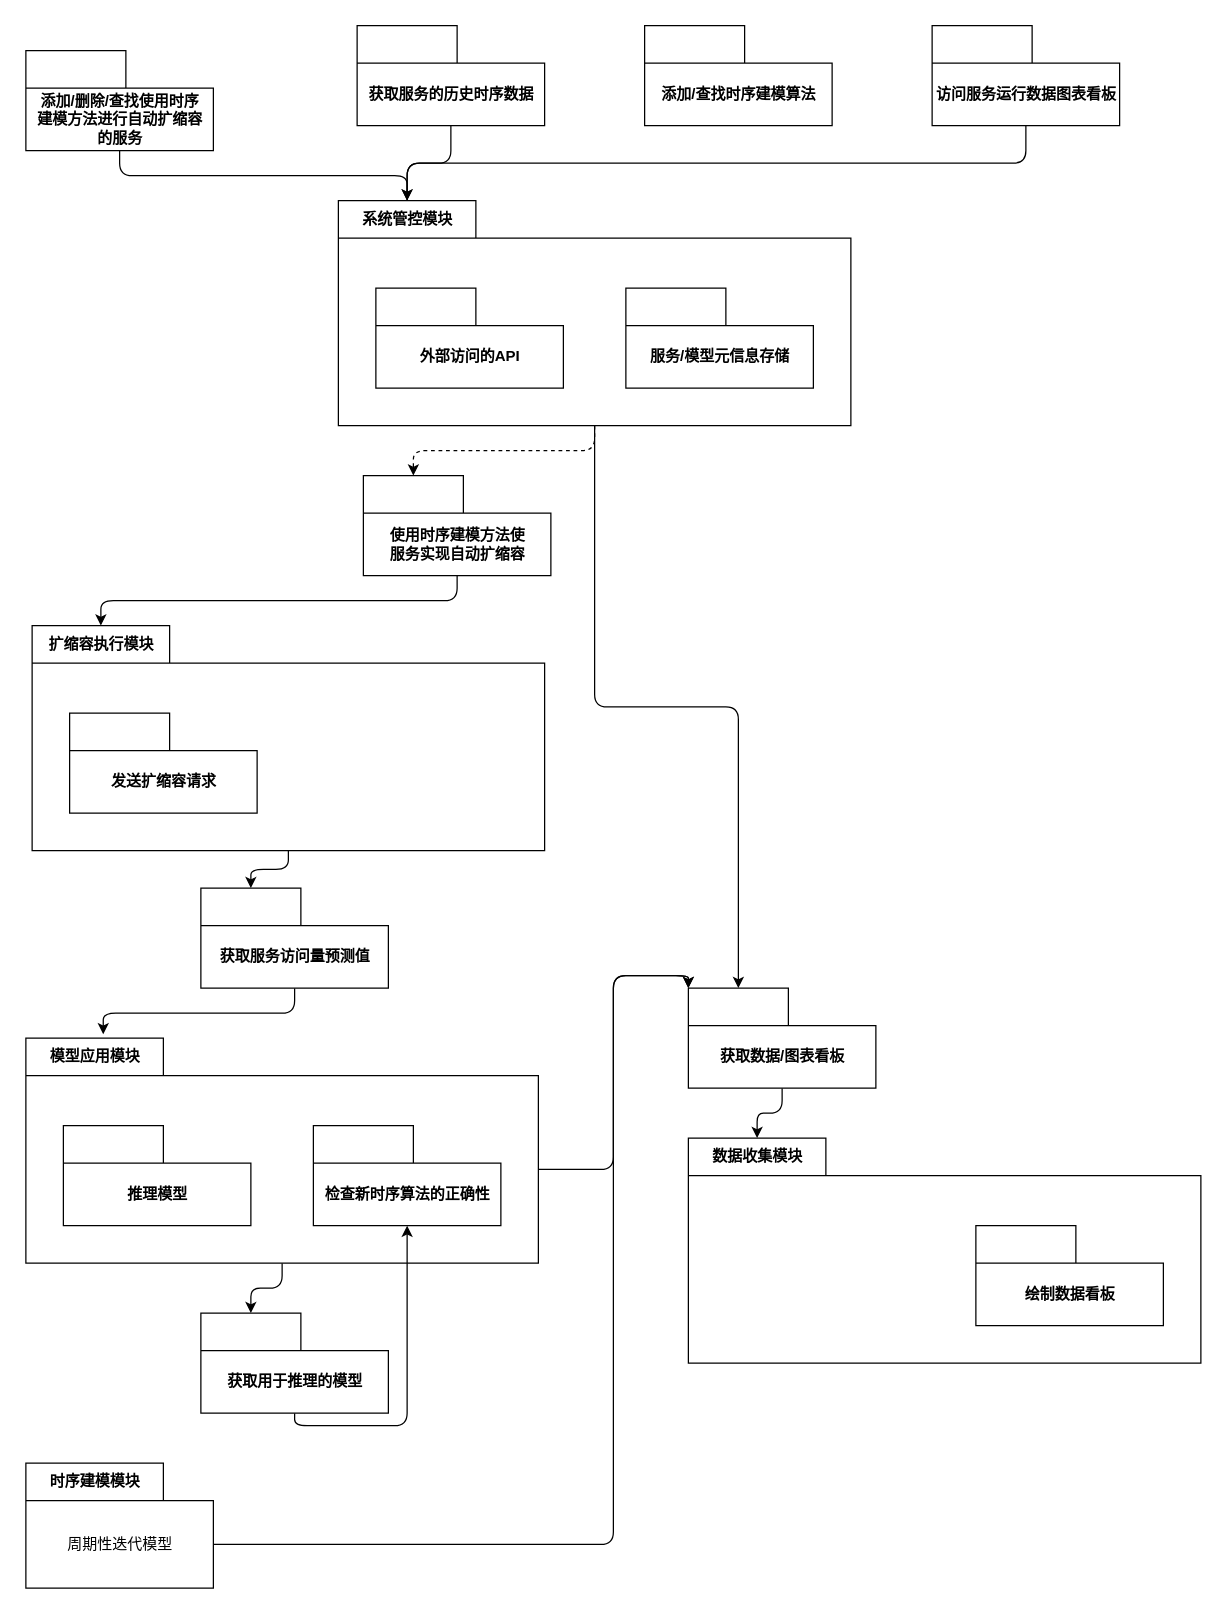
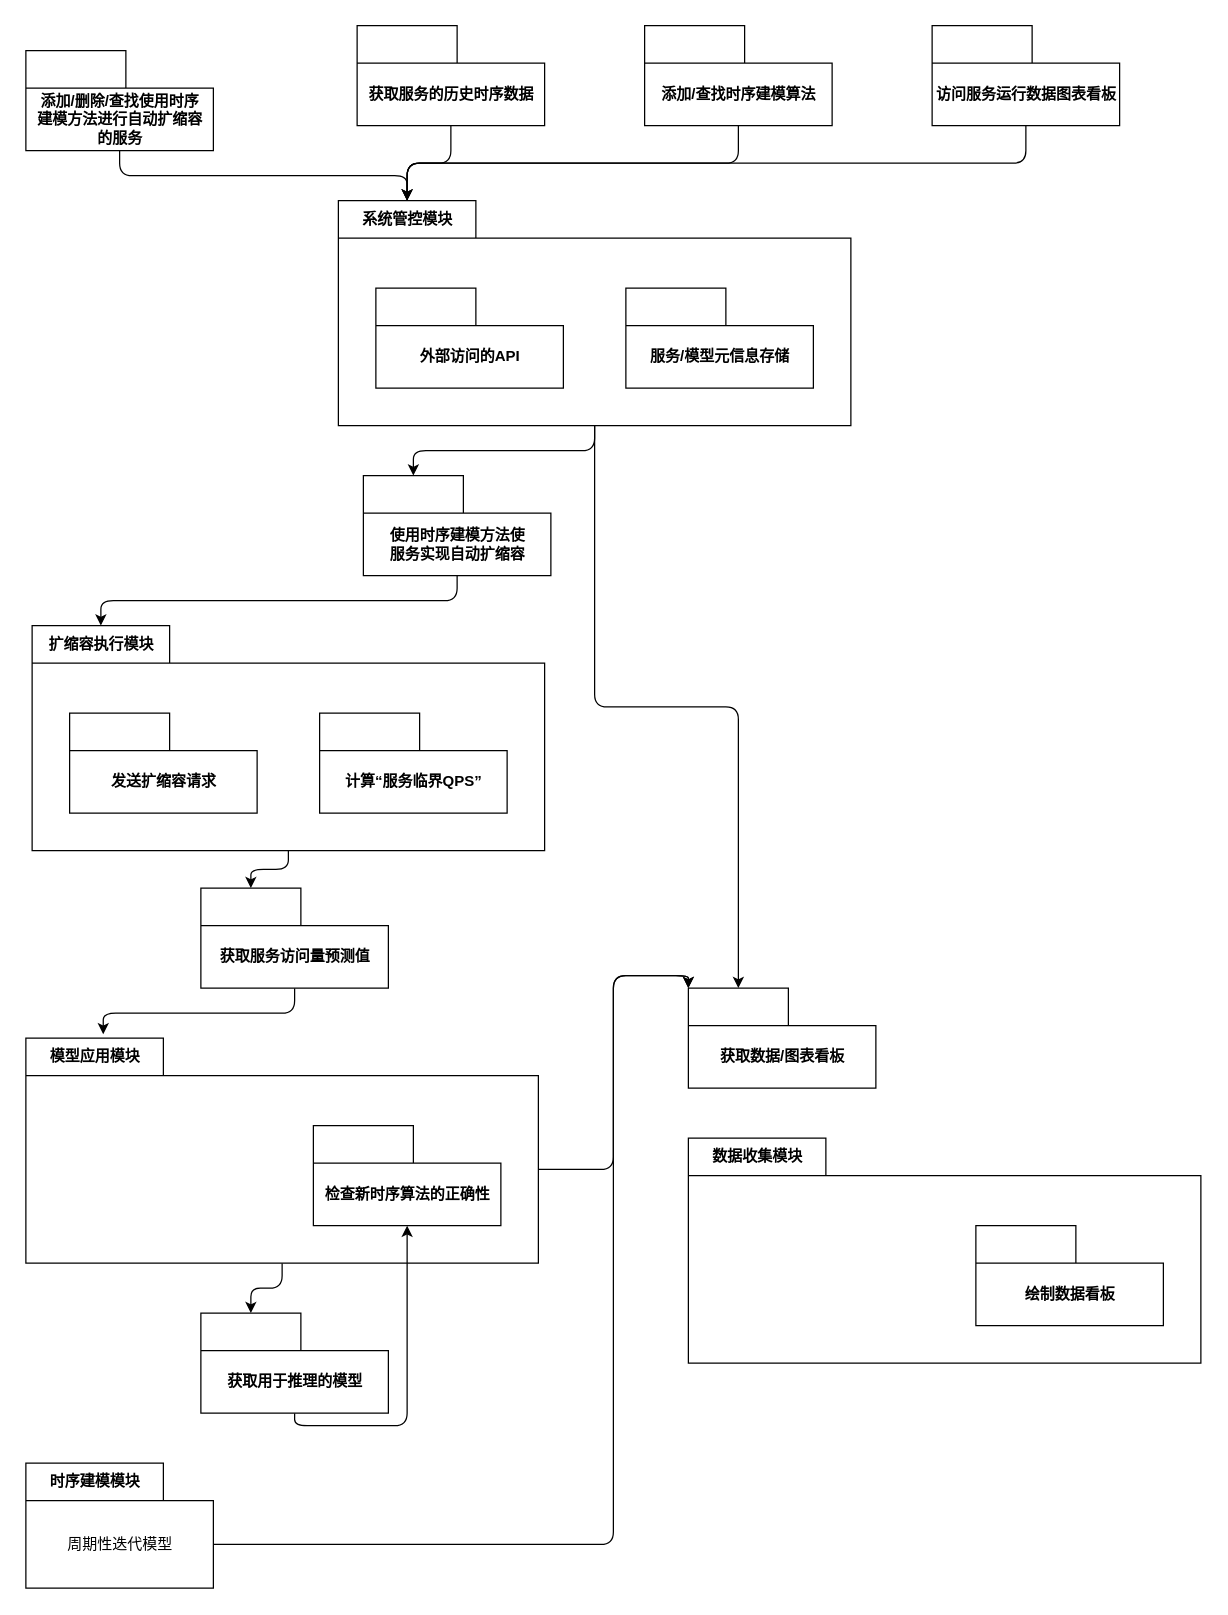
none -> (738, 142)
(500, 451) -> (500, 451)
none -> (413, 763)
(771, 1113) -> none
(157, 1176) -> none
